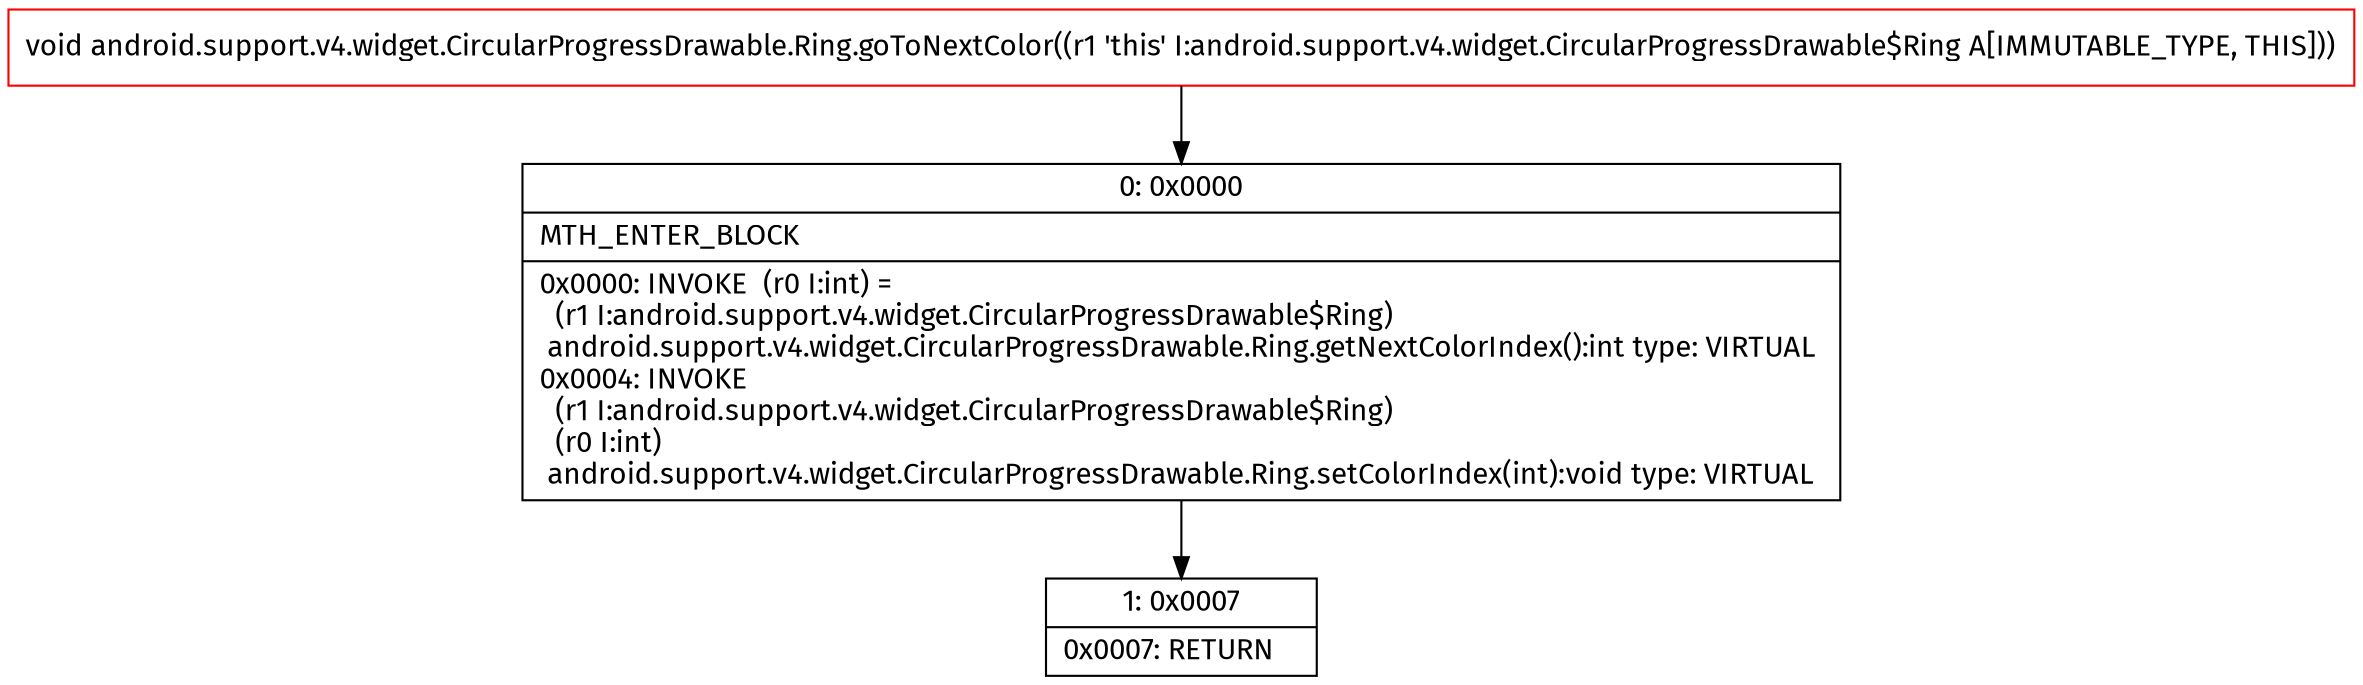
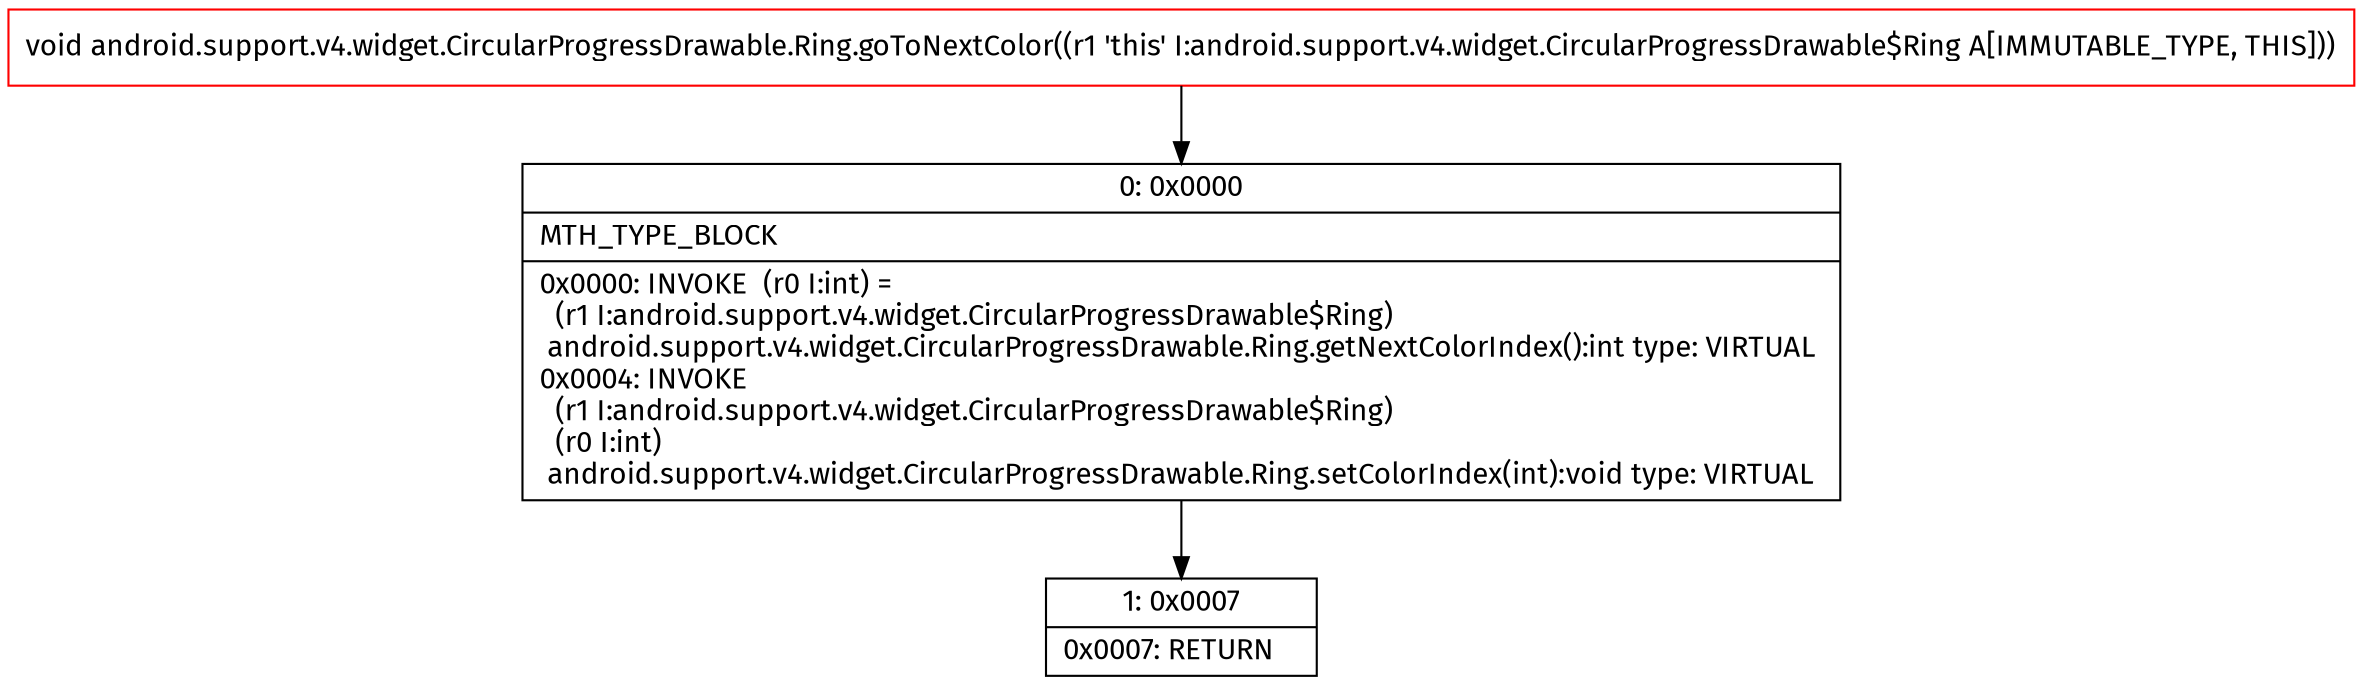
(671, 236) -> (659, 236)
